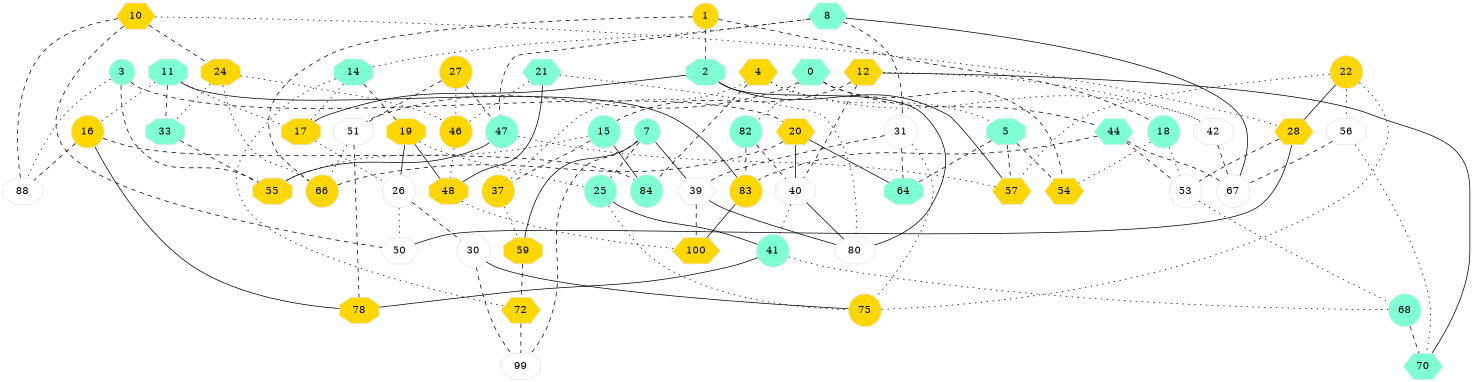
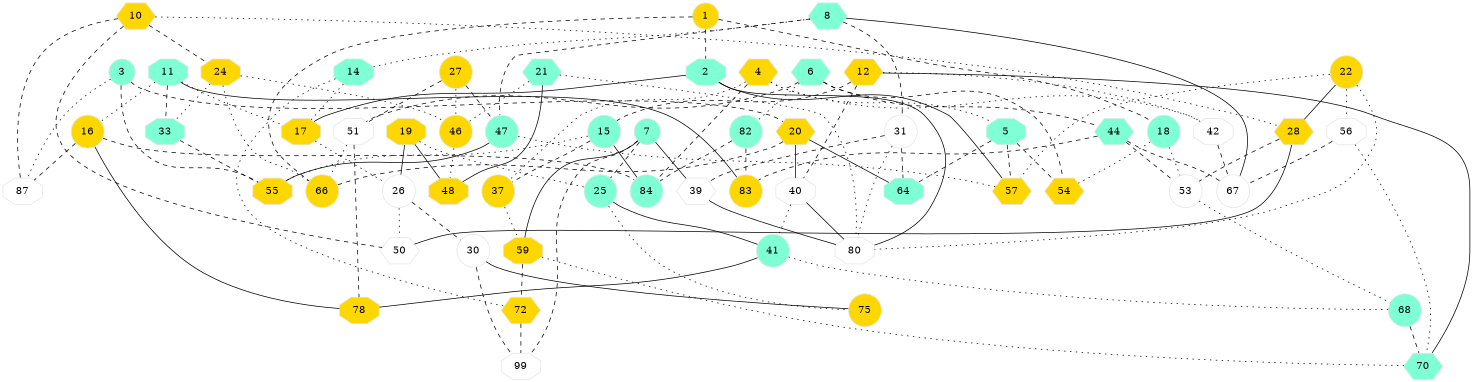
(811, 72) -> (811, 72)
(373, 94) -> none
(767, 157) -> (707, 155)
(23, 191) -> (23, 191)
(924, 225) -> (871, 190)
(696, 251) -> none
(1188, 263) -> (1242, 217)
none -> (969, 342)
